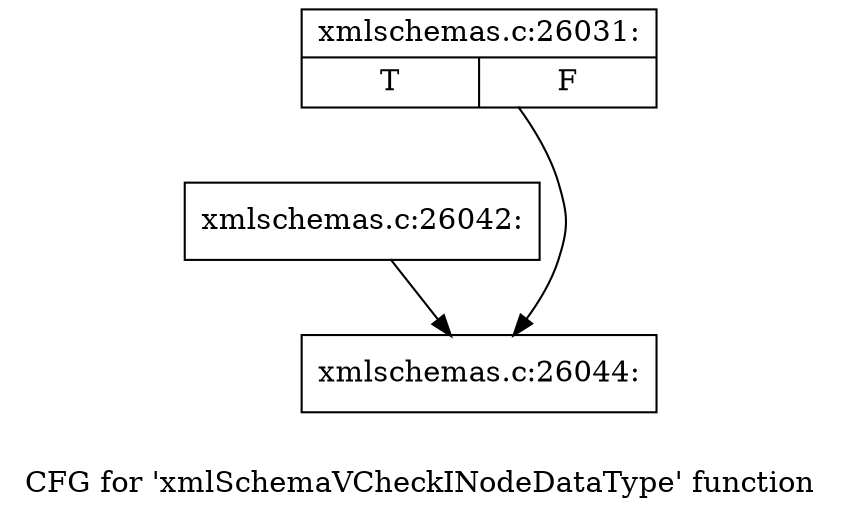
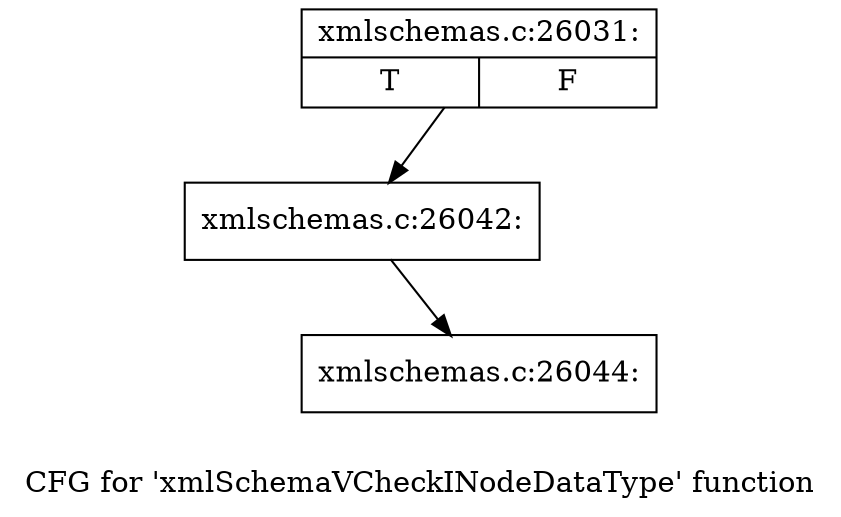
(565, 212) -> (423, 136)
